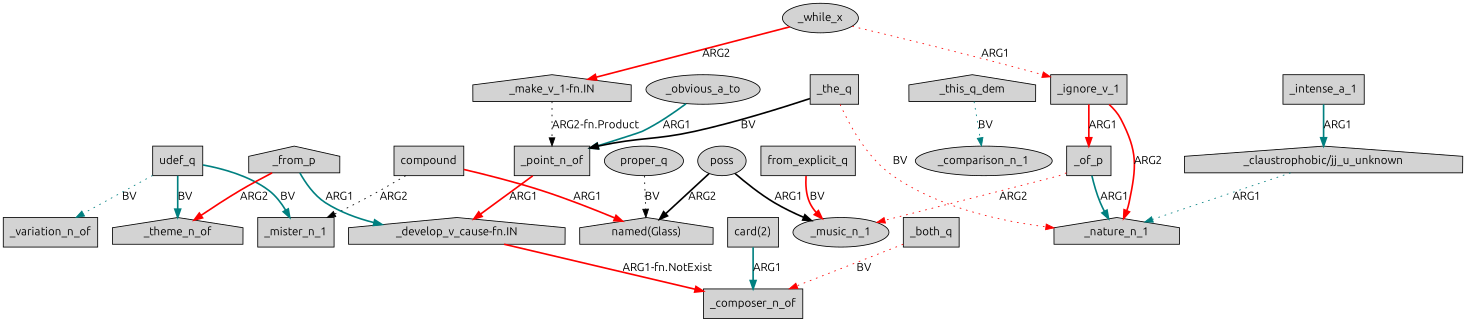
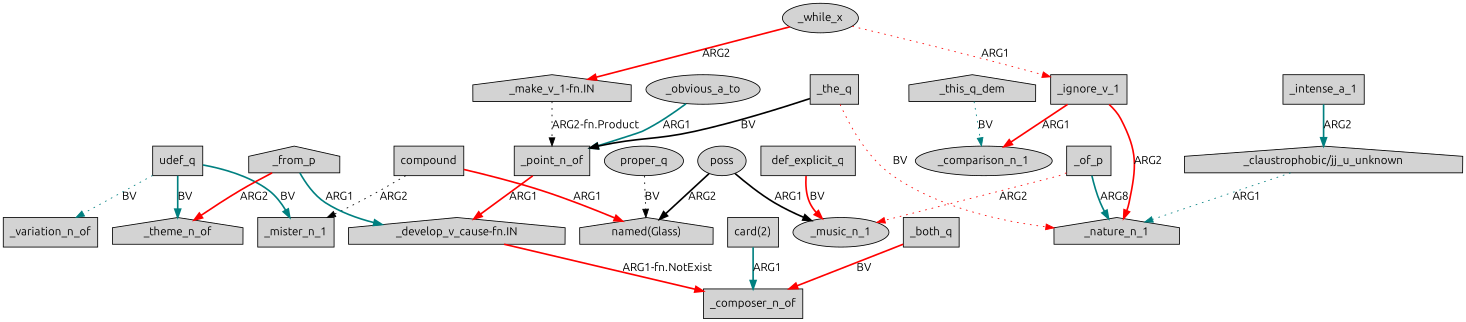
(1089, 121) -> (1039, 123)
(1338, 125) -> (1338, 125)
(808, 161) -> (808, 161)
(1115, 197) -> (1115, 197)
(850, 265) -> (850, 265)
